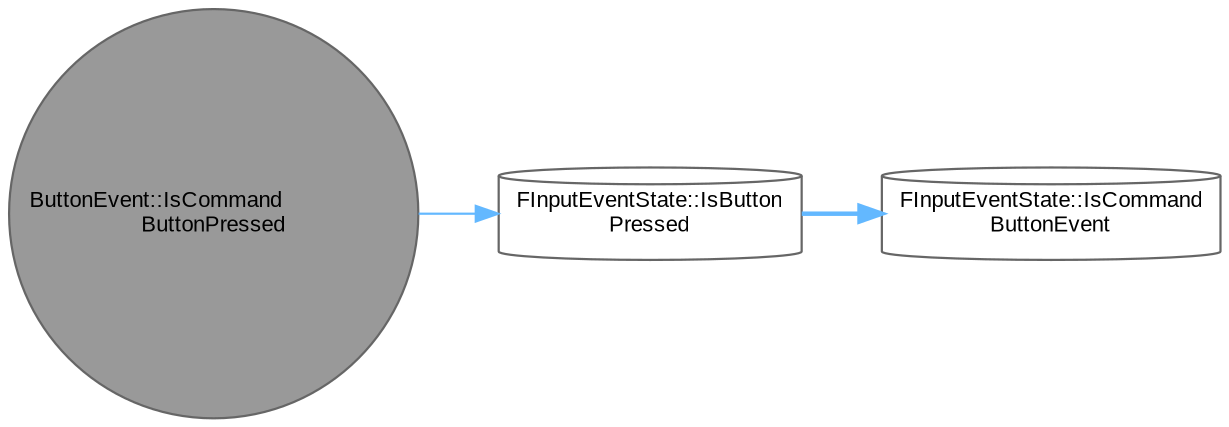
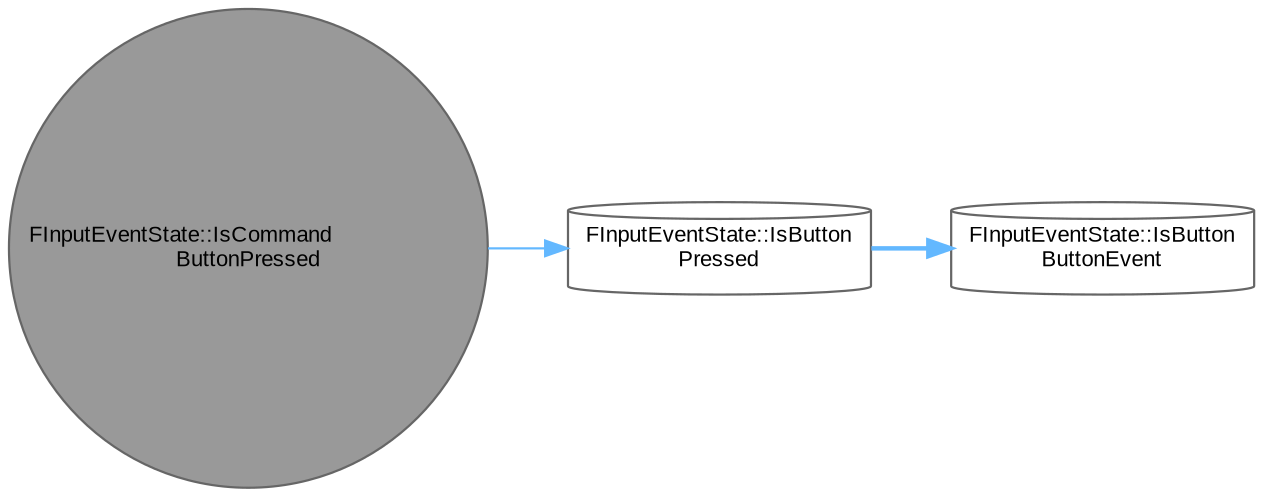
(214, 214) -> (248, 248)
(1051, 214) -> (1103, 248)
